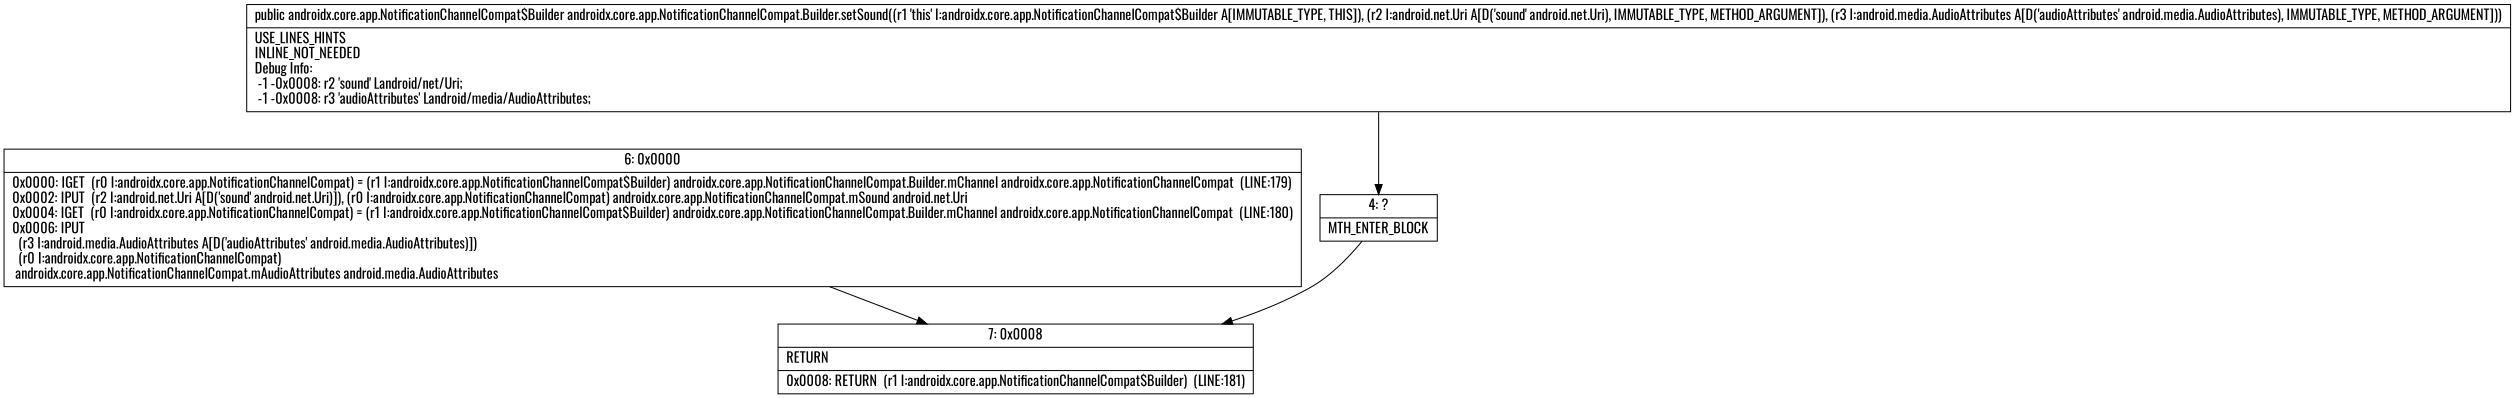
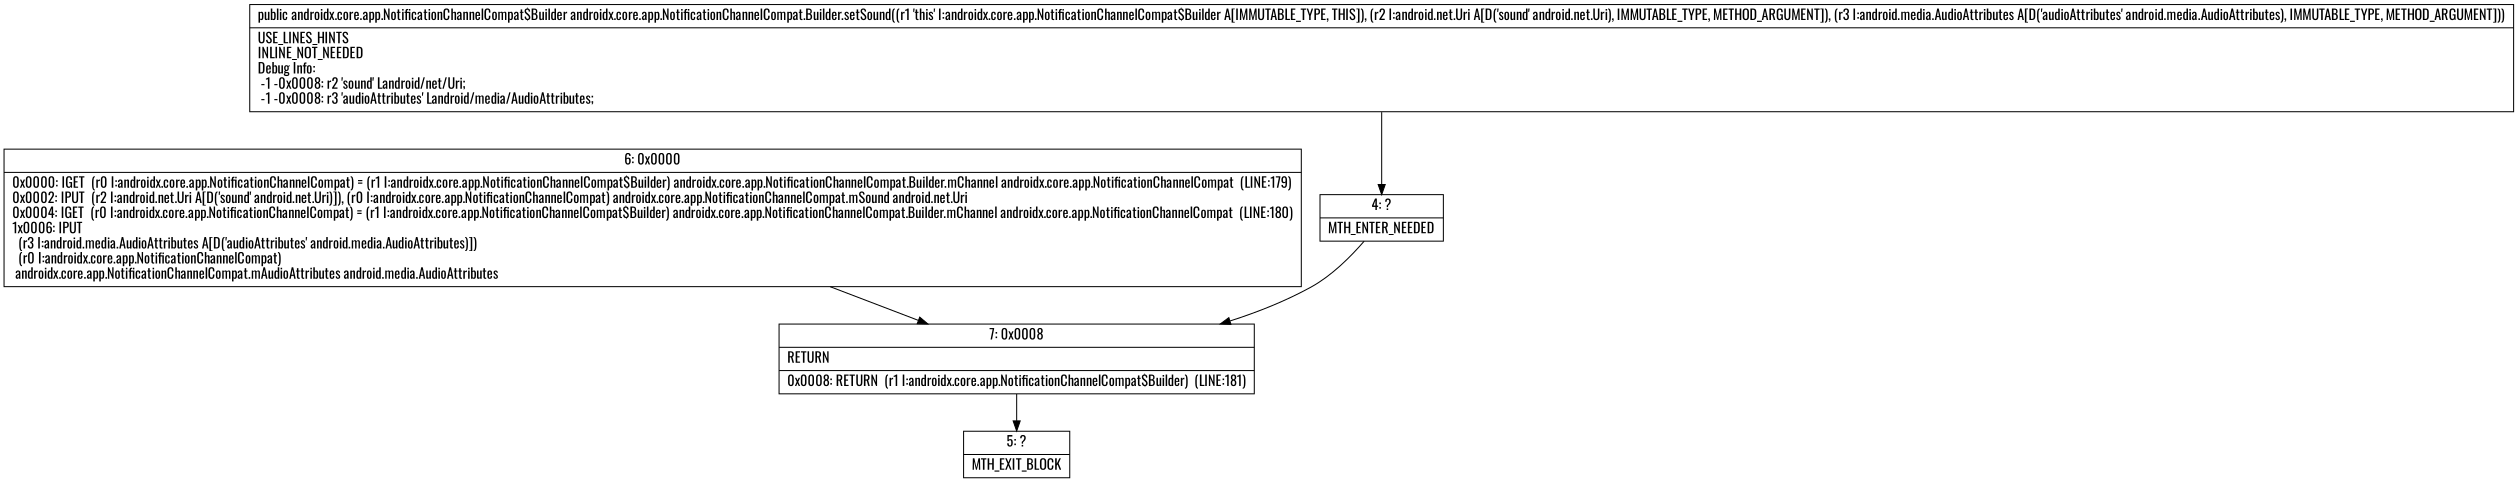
(52, 229) -> (51, 229)
(1379, 229) -> (1382, 229)
none -> (1017, 454)
